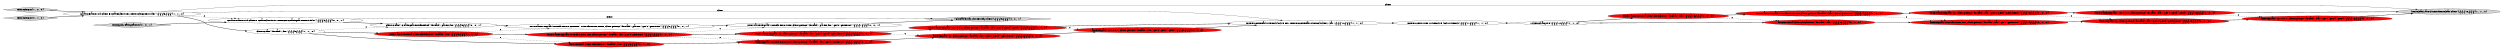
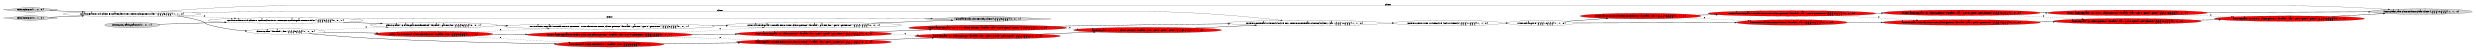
(1555, 23) -> (1541, 23)
(132, 25) -> (132, 25)
